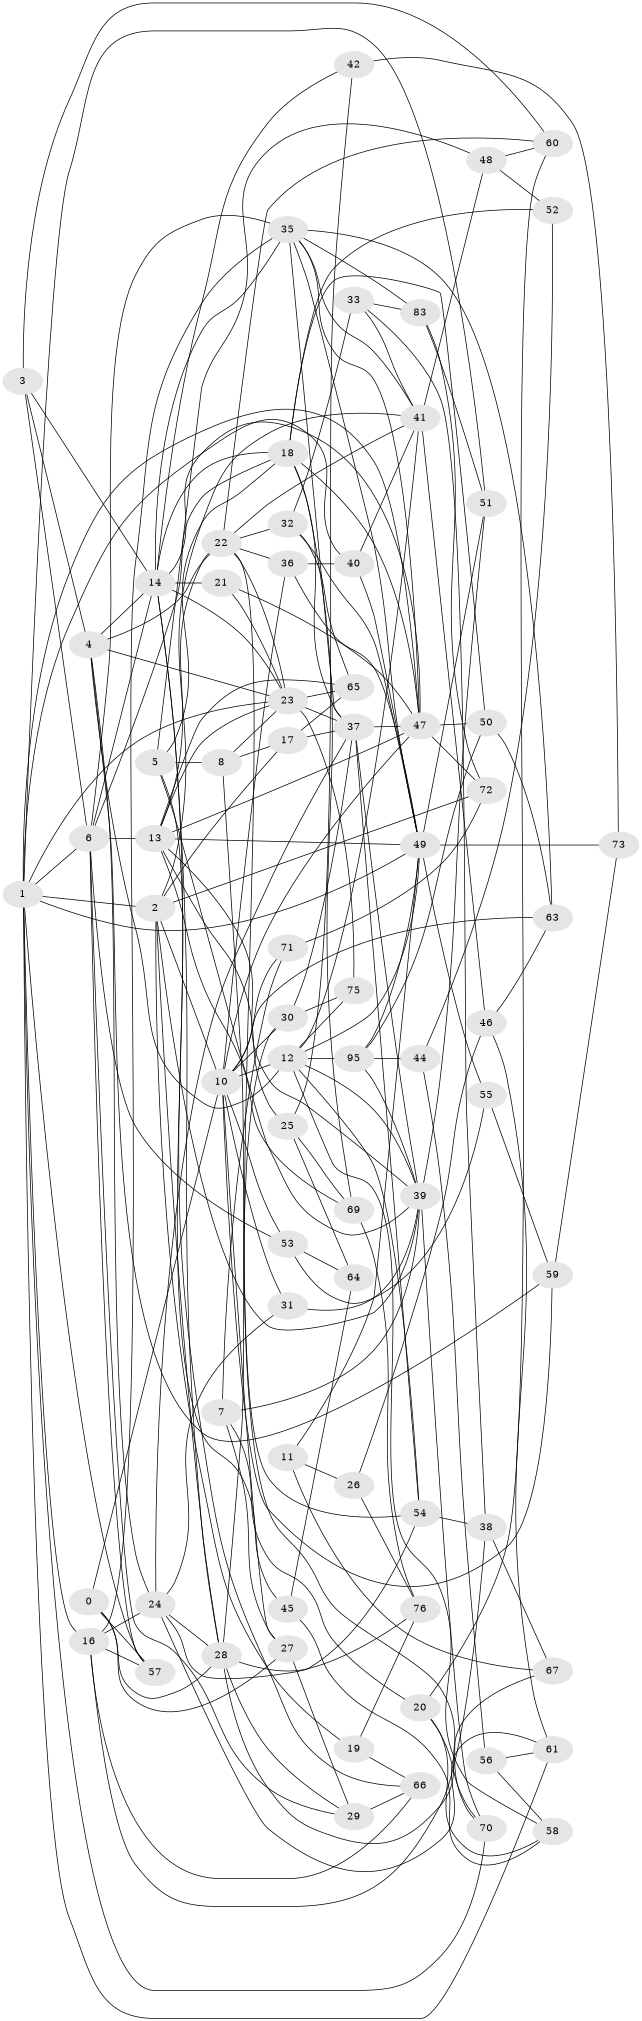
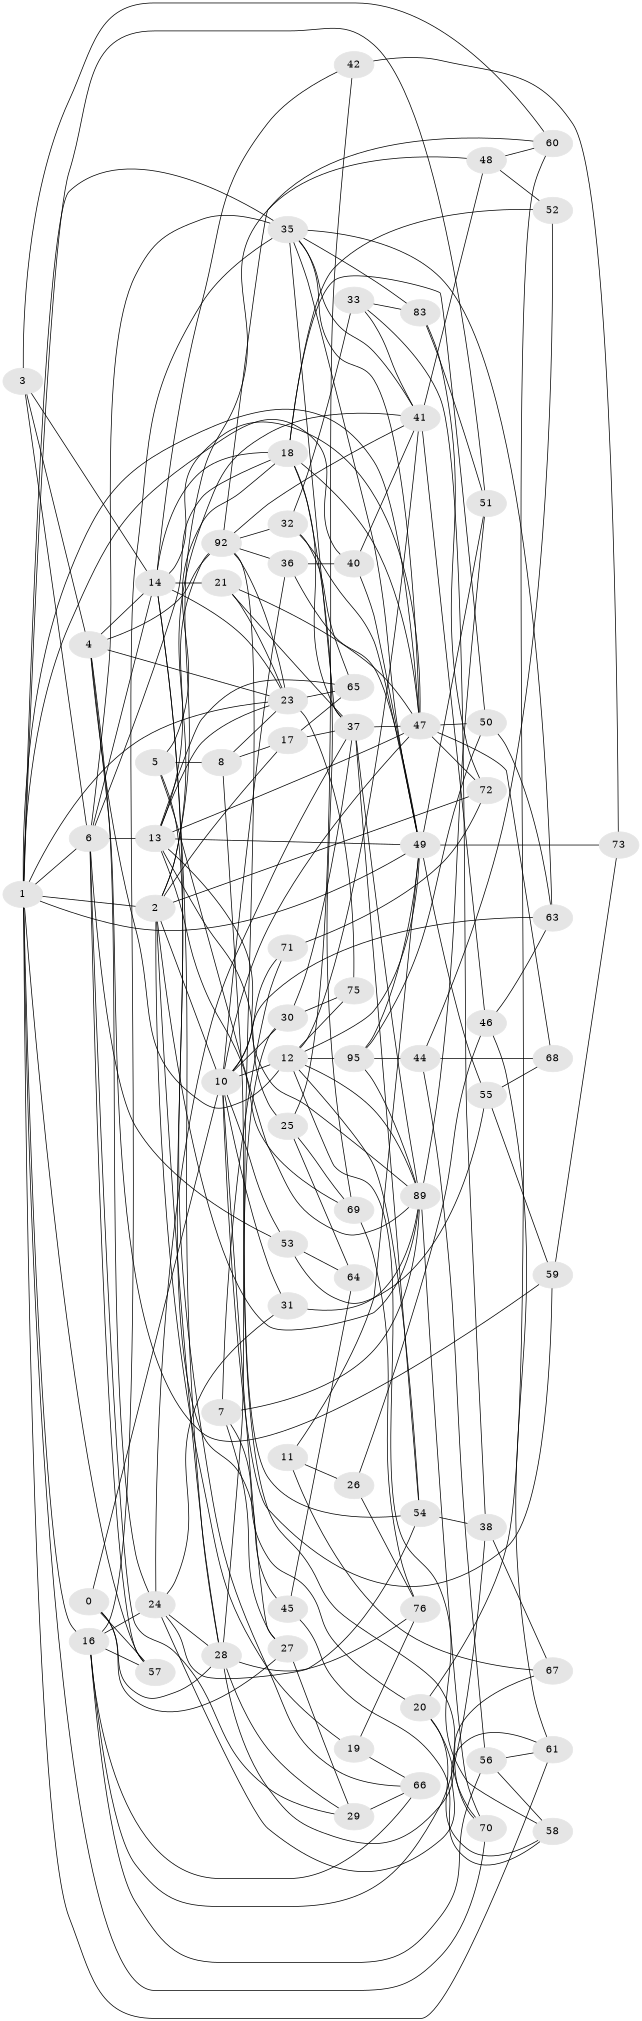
(224, 342) -> (200, 487)
(178, 389) -> (42, 425)
(222, 543) -> (222, 543)
(316, 712) -> (287, 656)
none -> (553, 1059)
(420, 1196) -> (420, 1196)
none -> (232, 1962)
